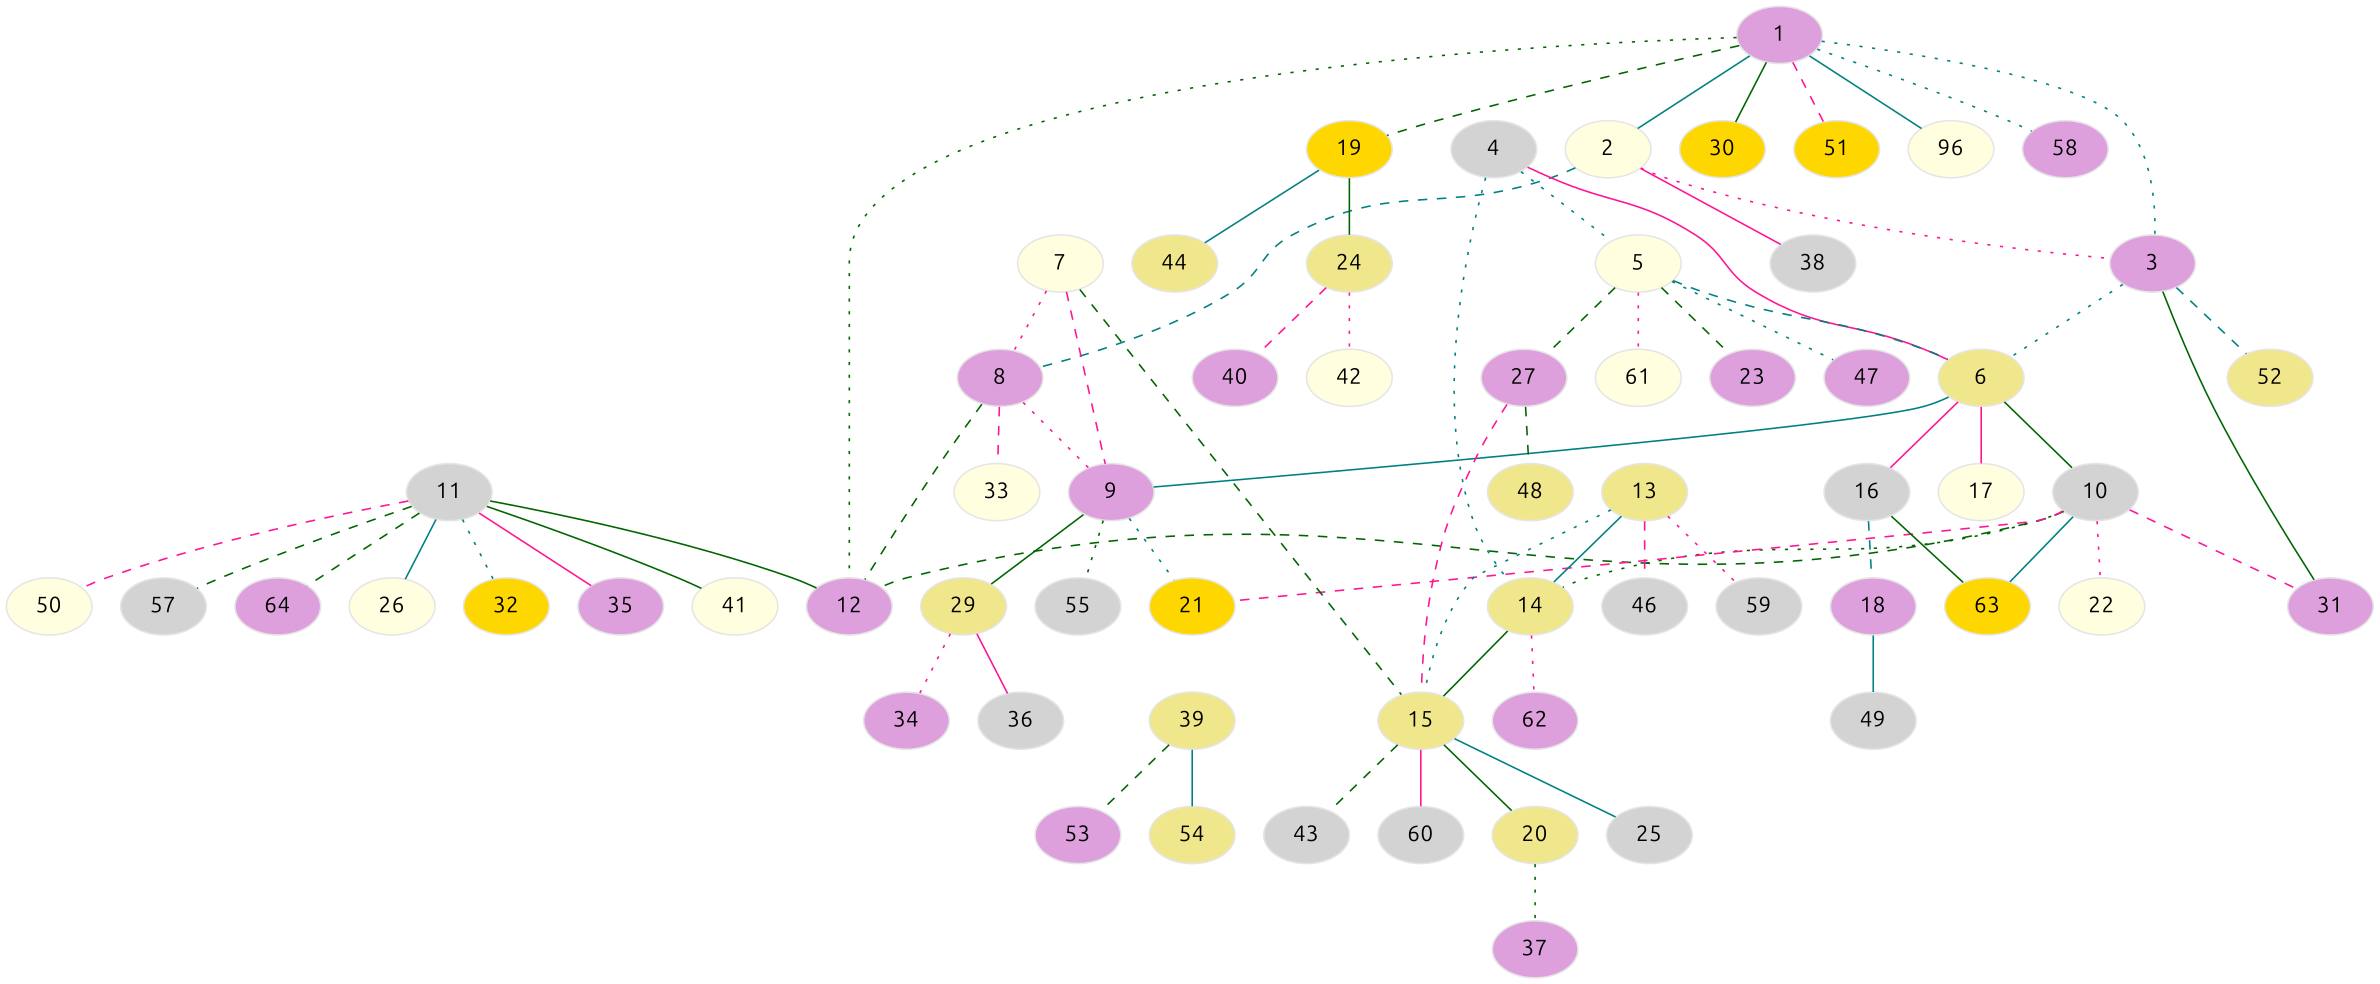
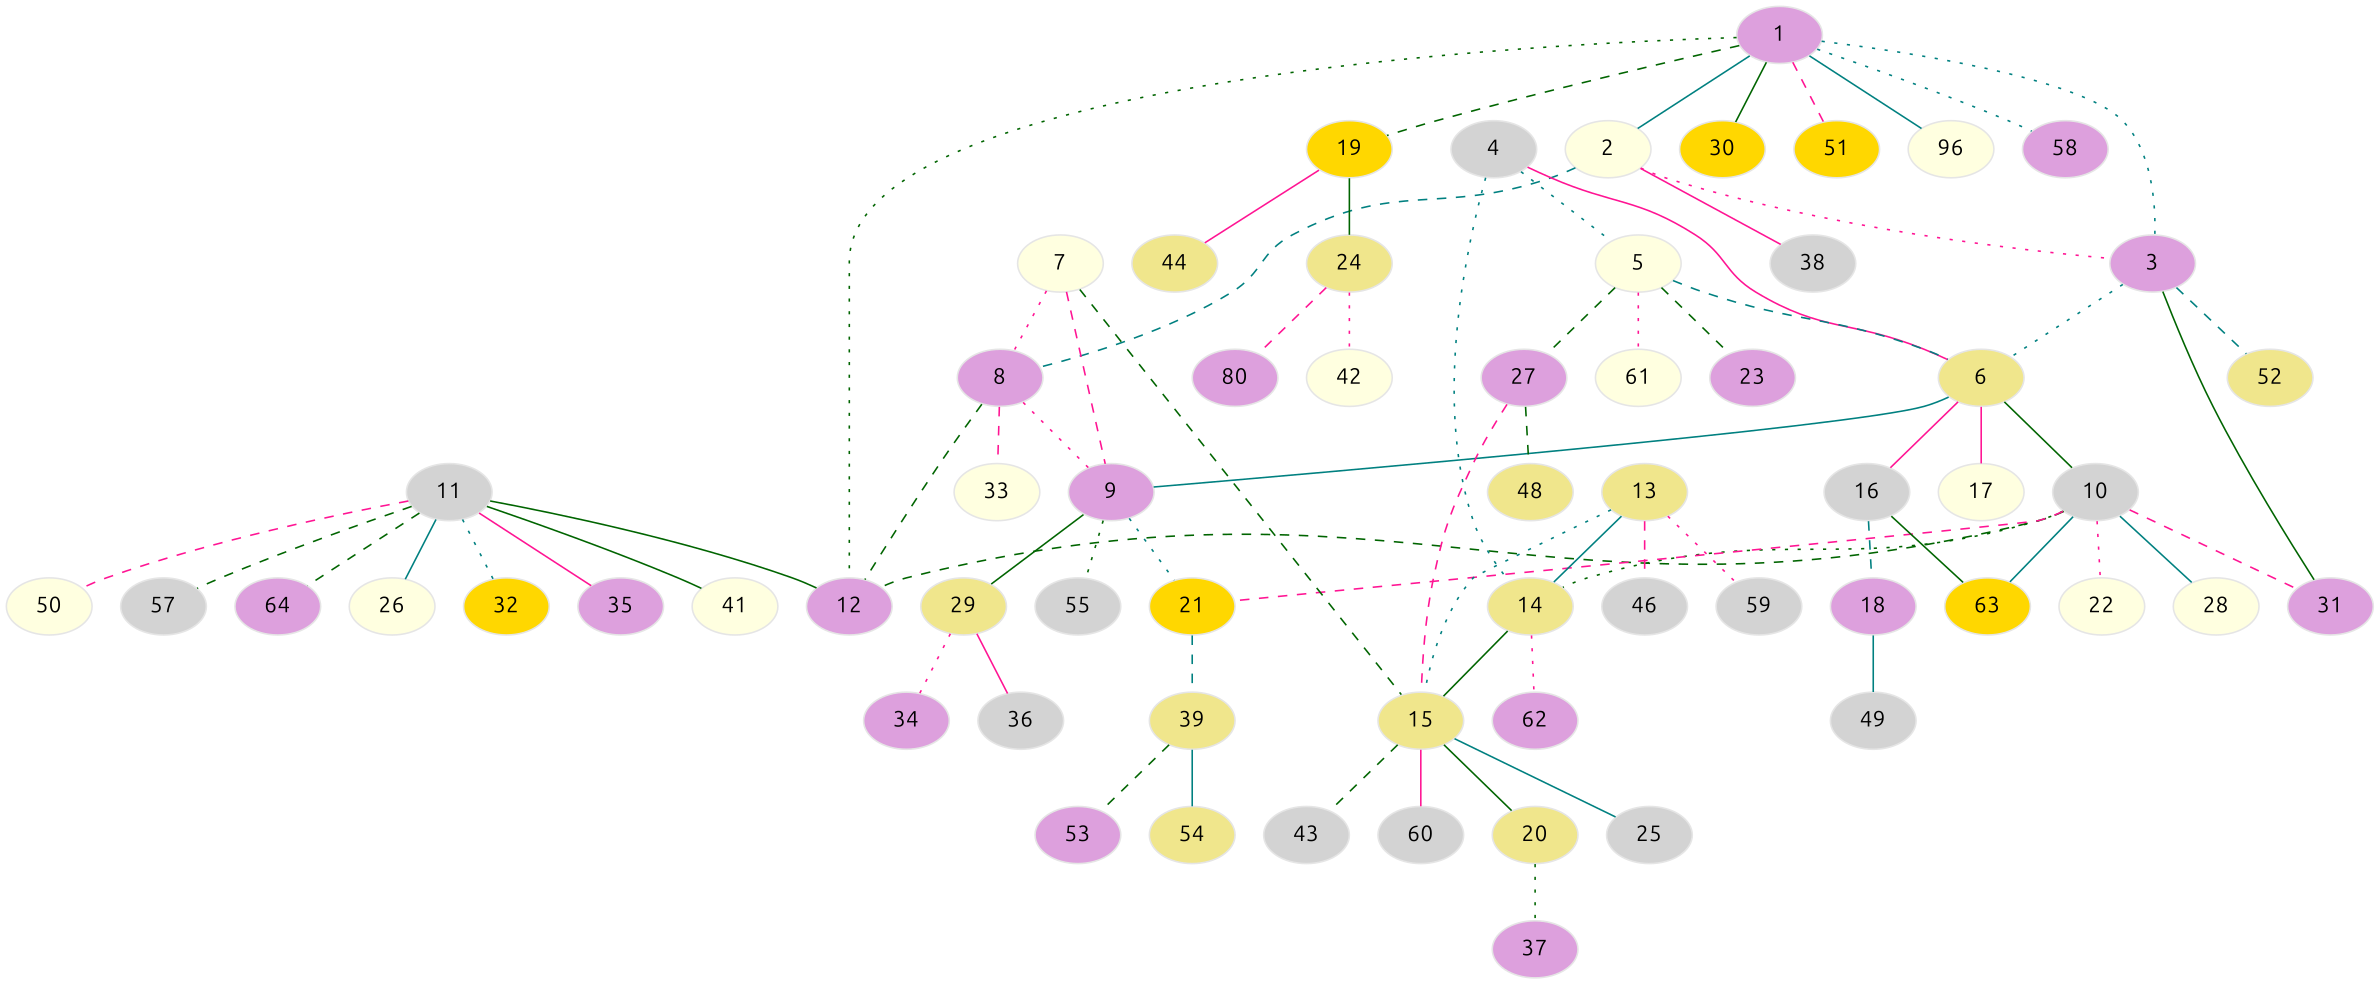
(1262, 206) -> (1262, 206)
(1235, 378) -> (1235, 378)
(1867, 378) -> none
none -> (2216, 606)
none -> (1192, 664)
